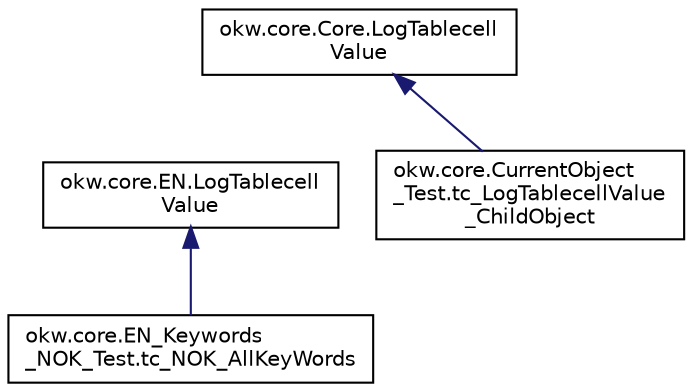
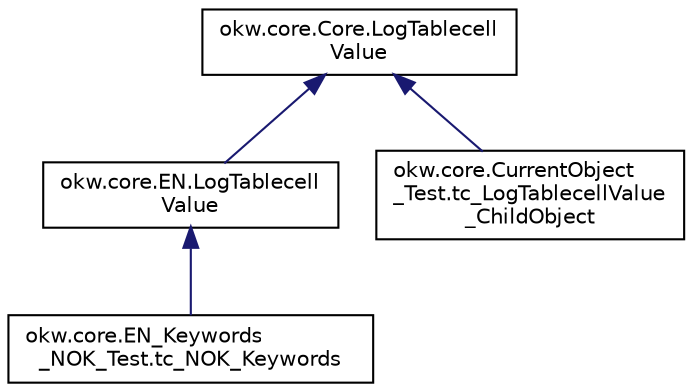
none -> (267, 126)
(191, 349) -> (191, 349)
